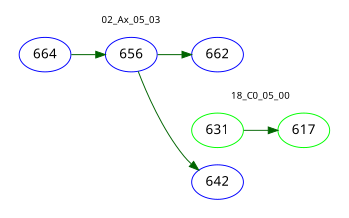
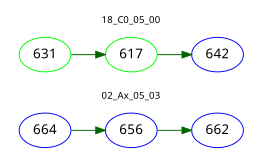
(160, 120) -> (170, 55)
